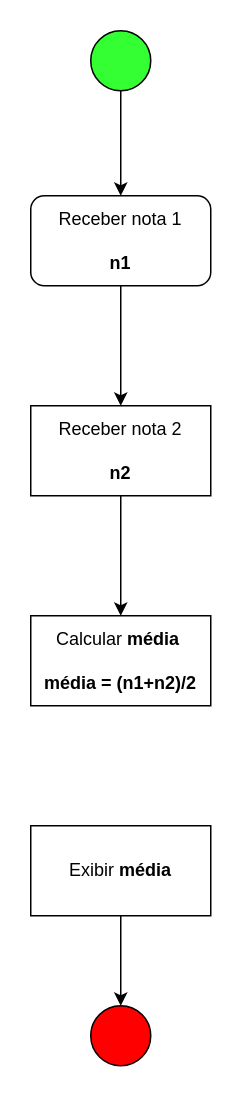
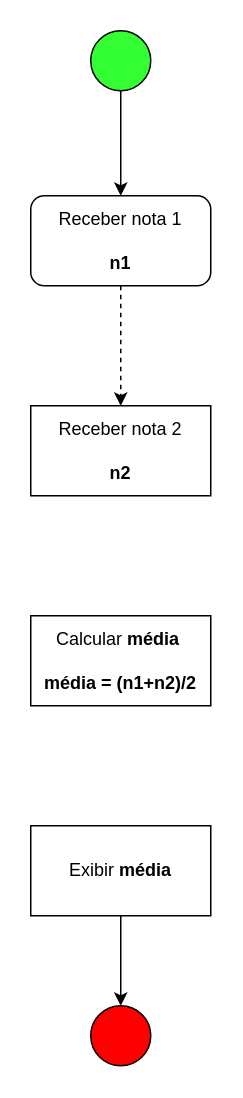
(121, 341) -> (121, 341)
(121, 551) -> none
